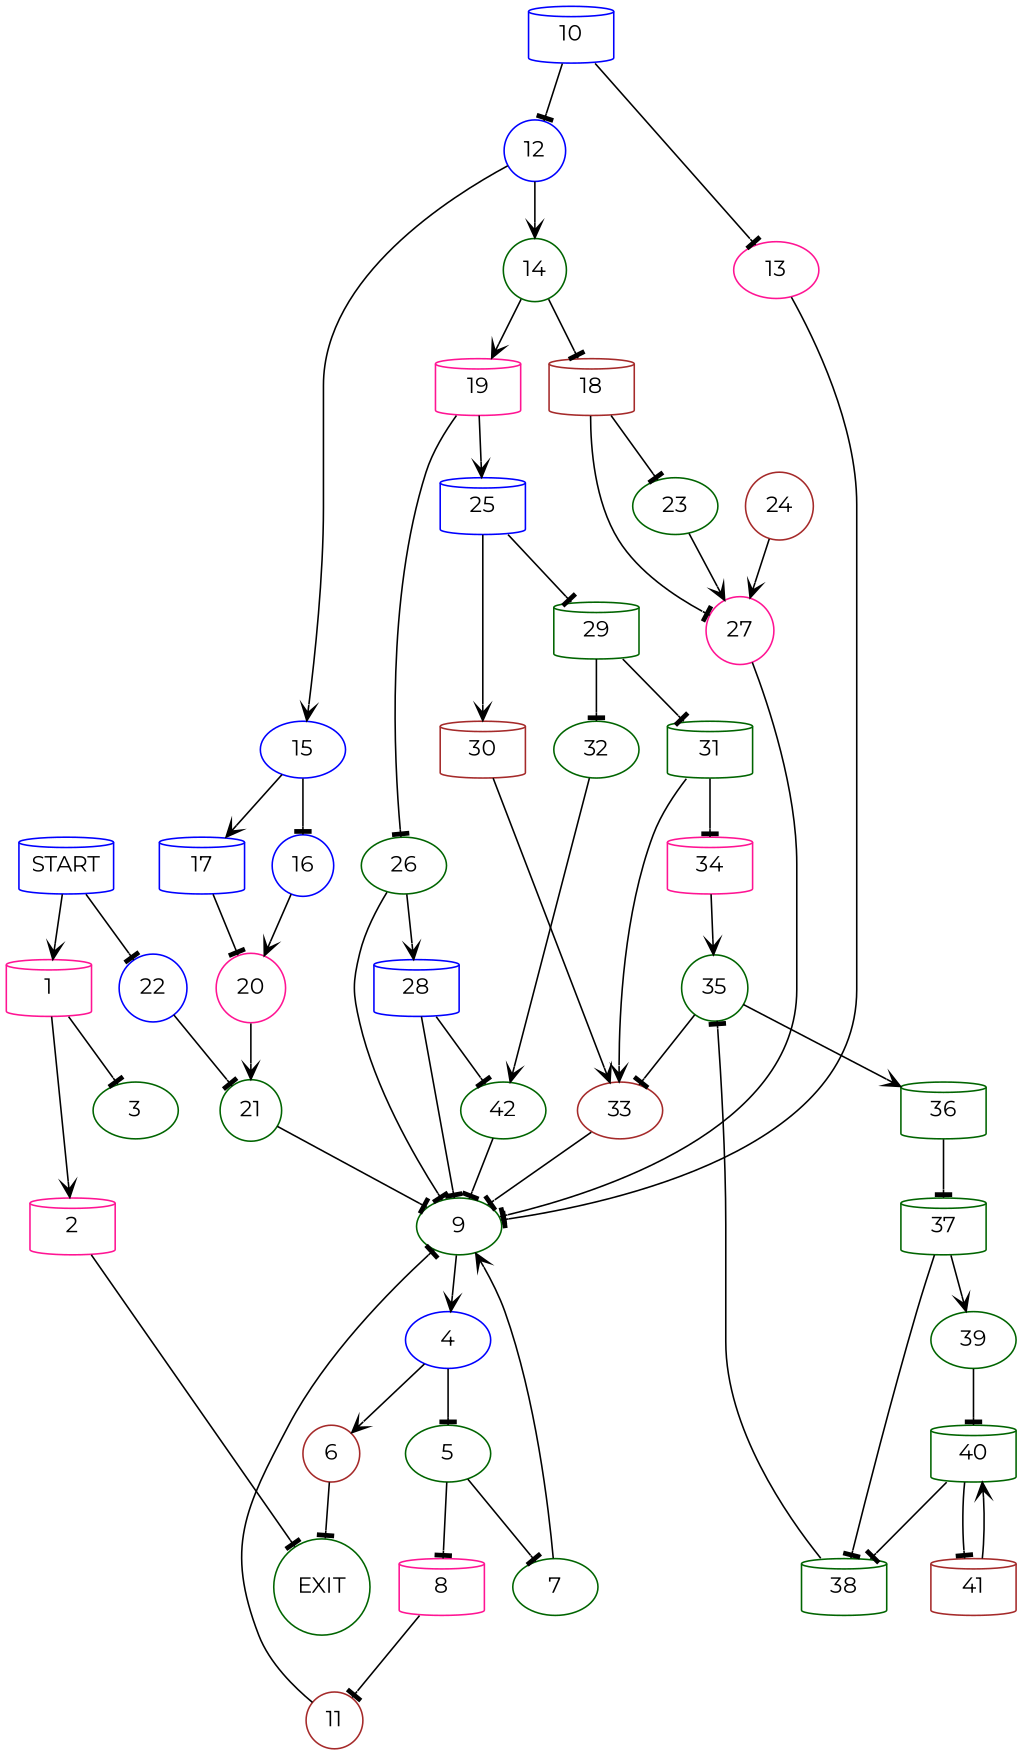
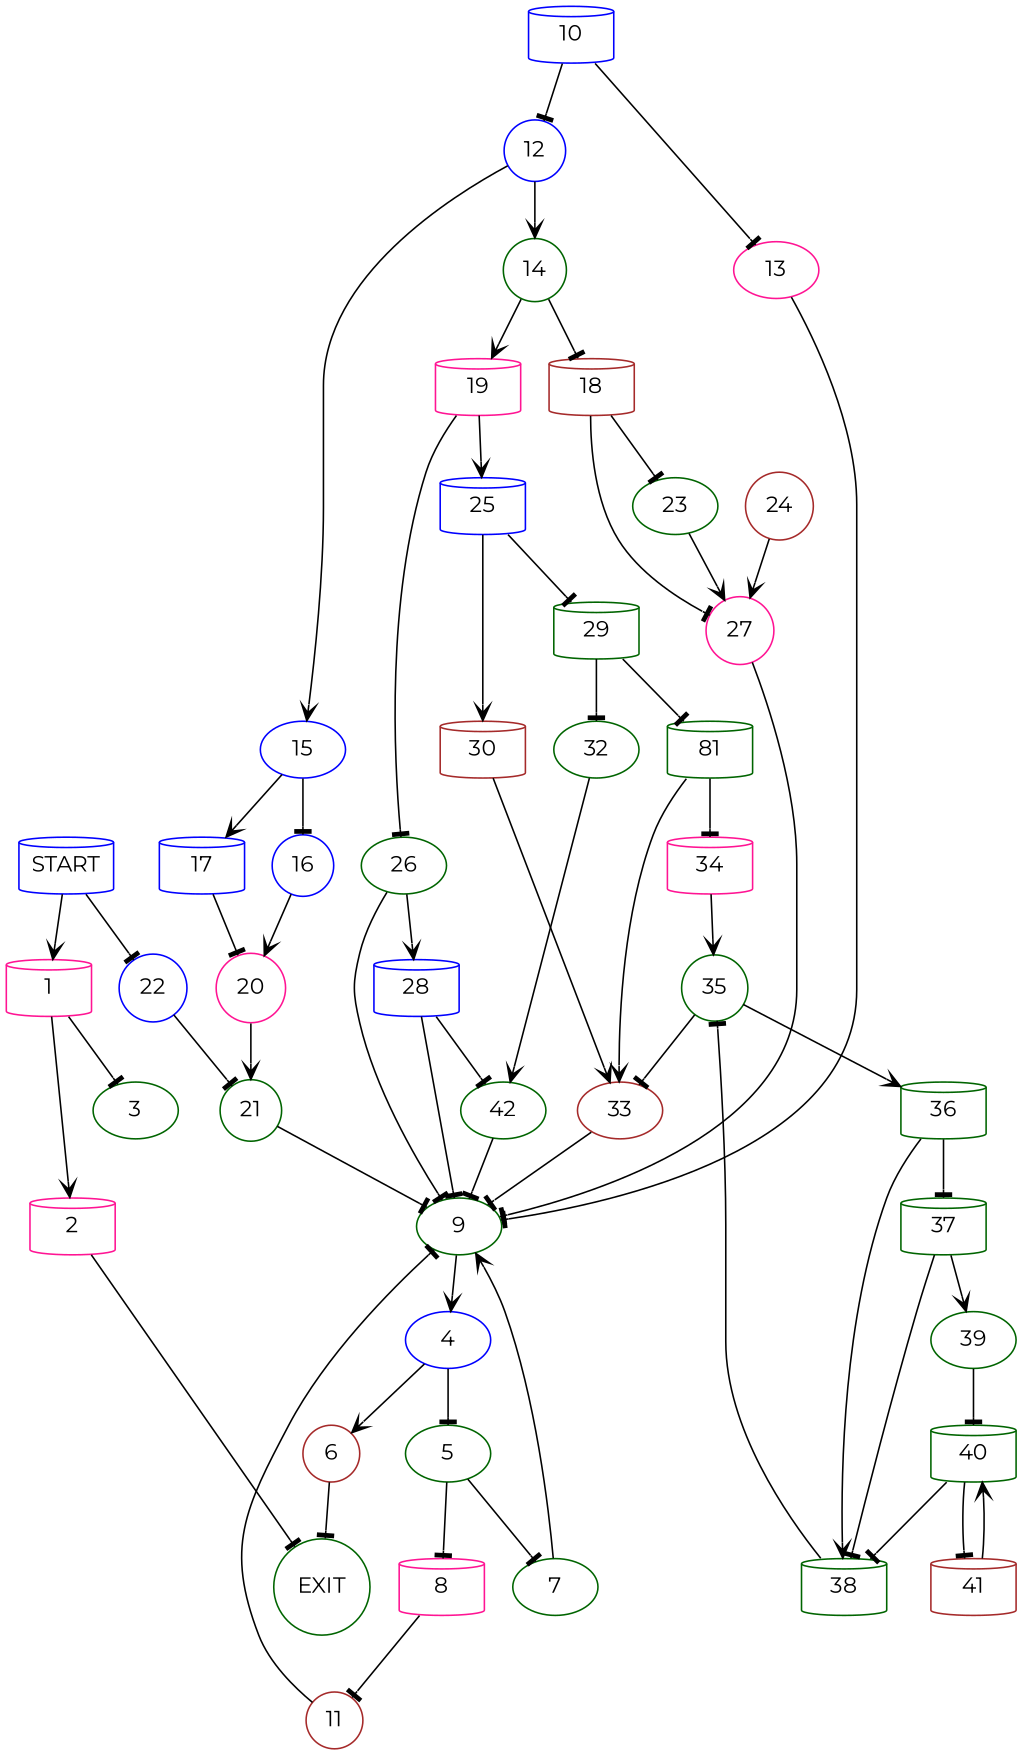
(710, 750) -> (710, 750)
none -> (854, 1334)
